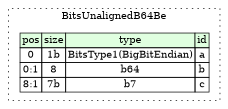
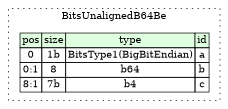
(130, 84) -> (130, 84)
